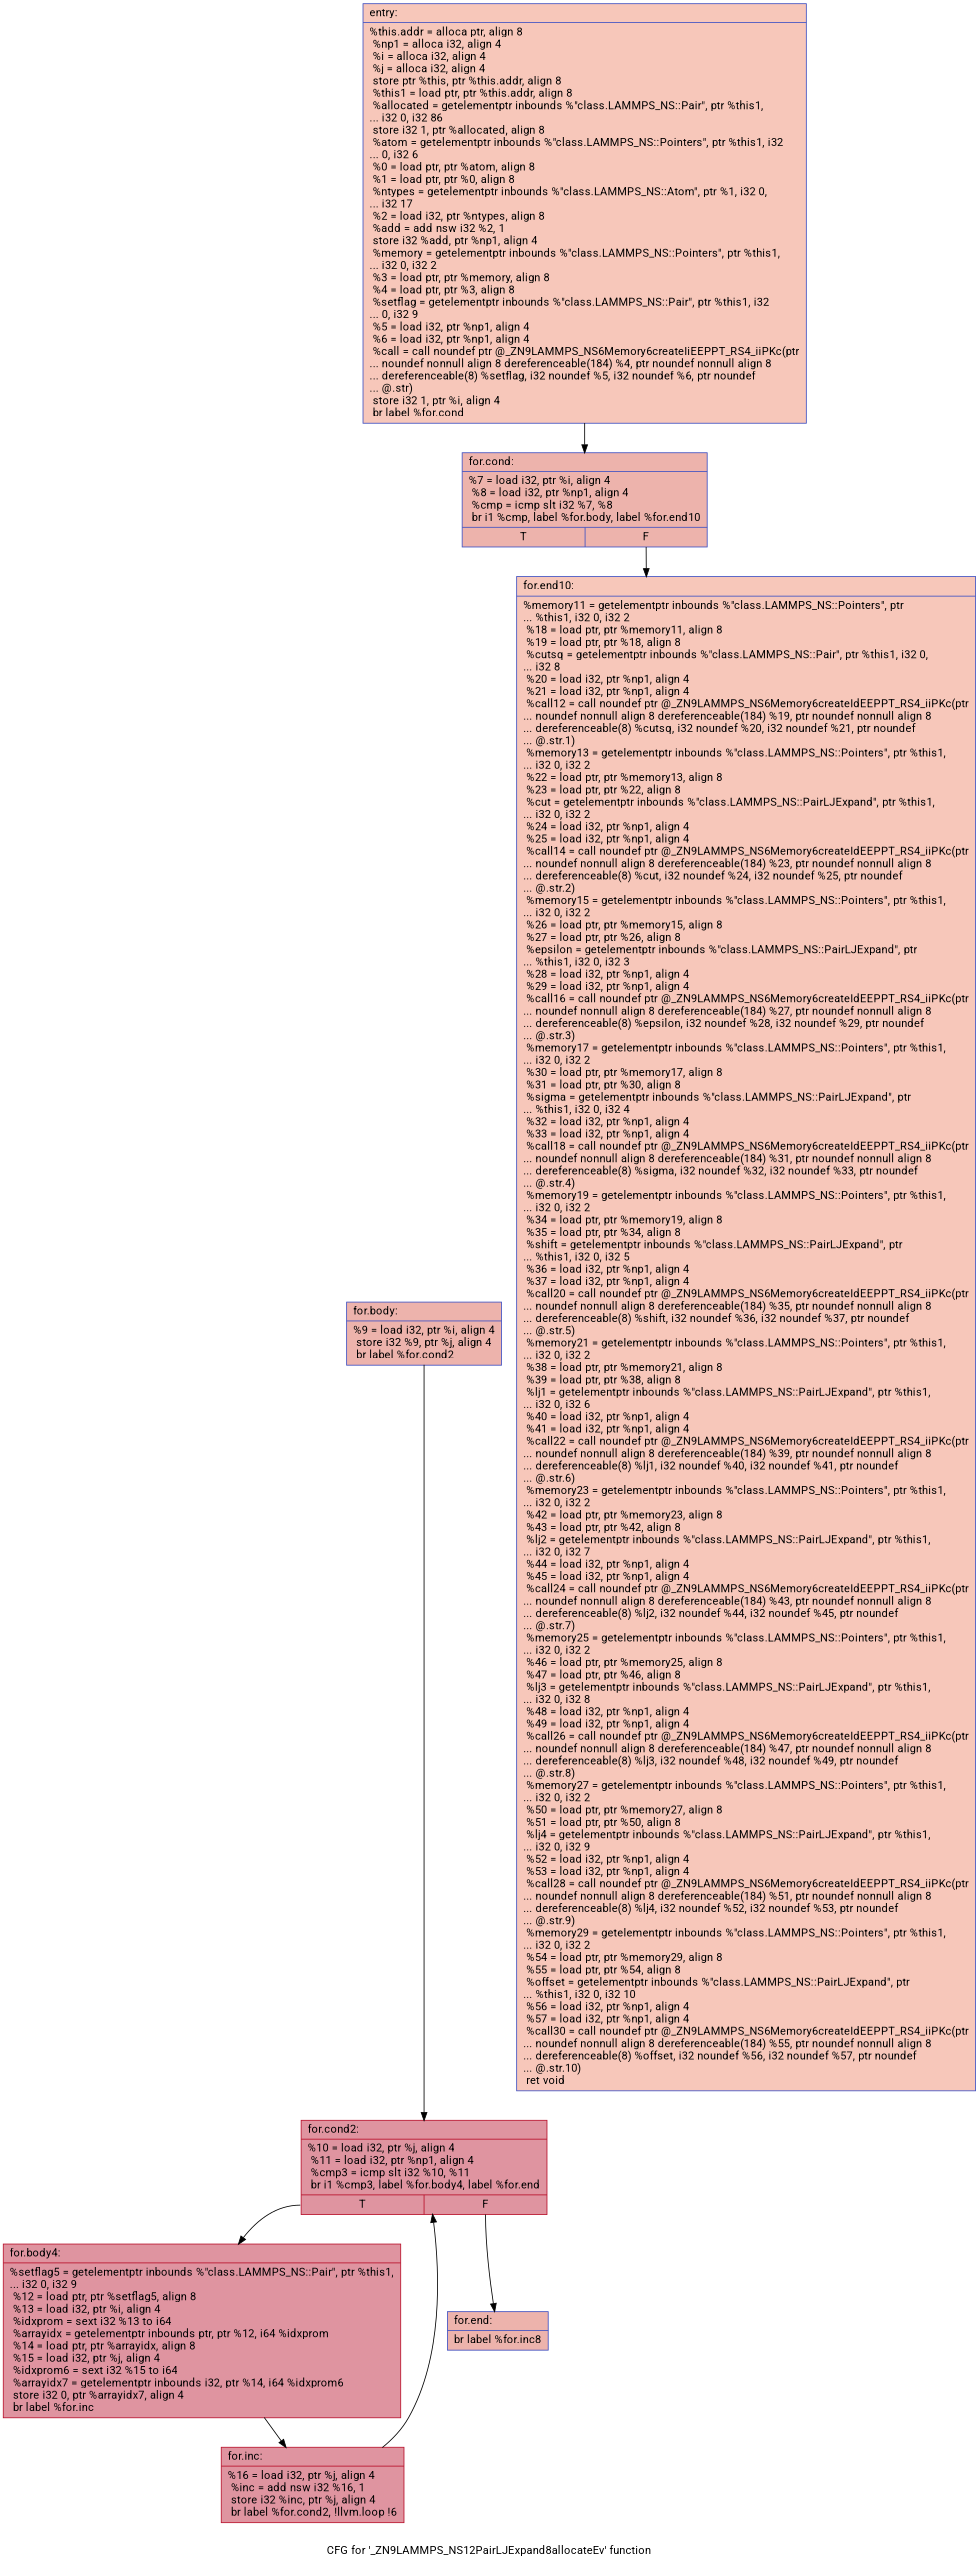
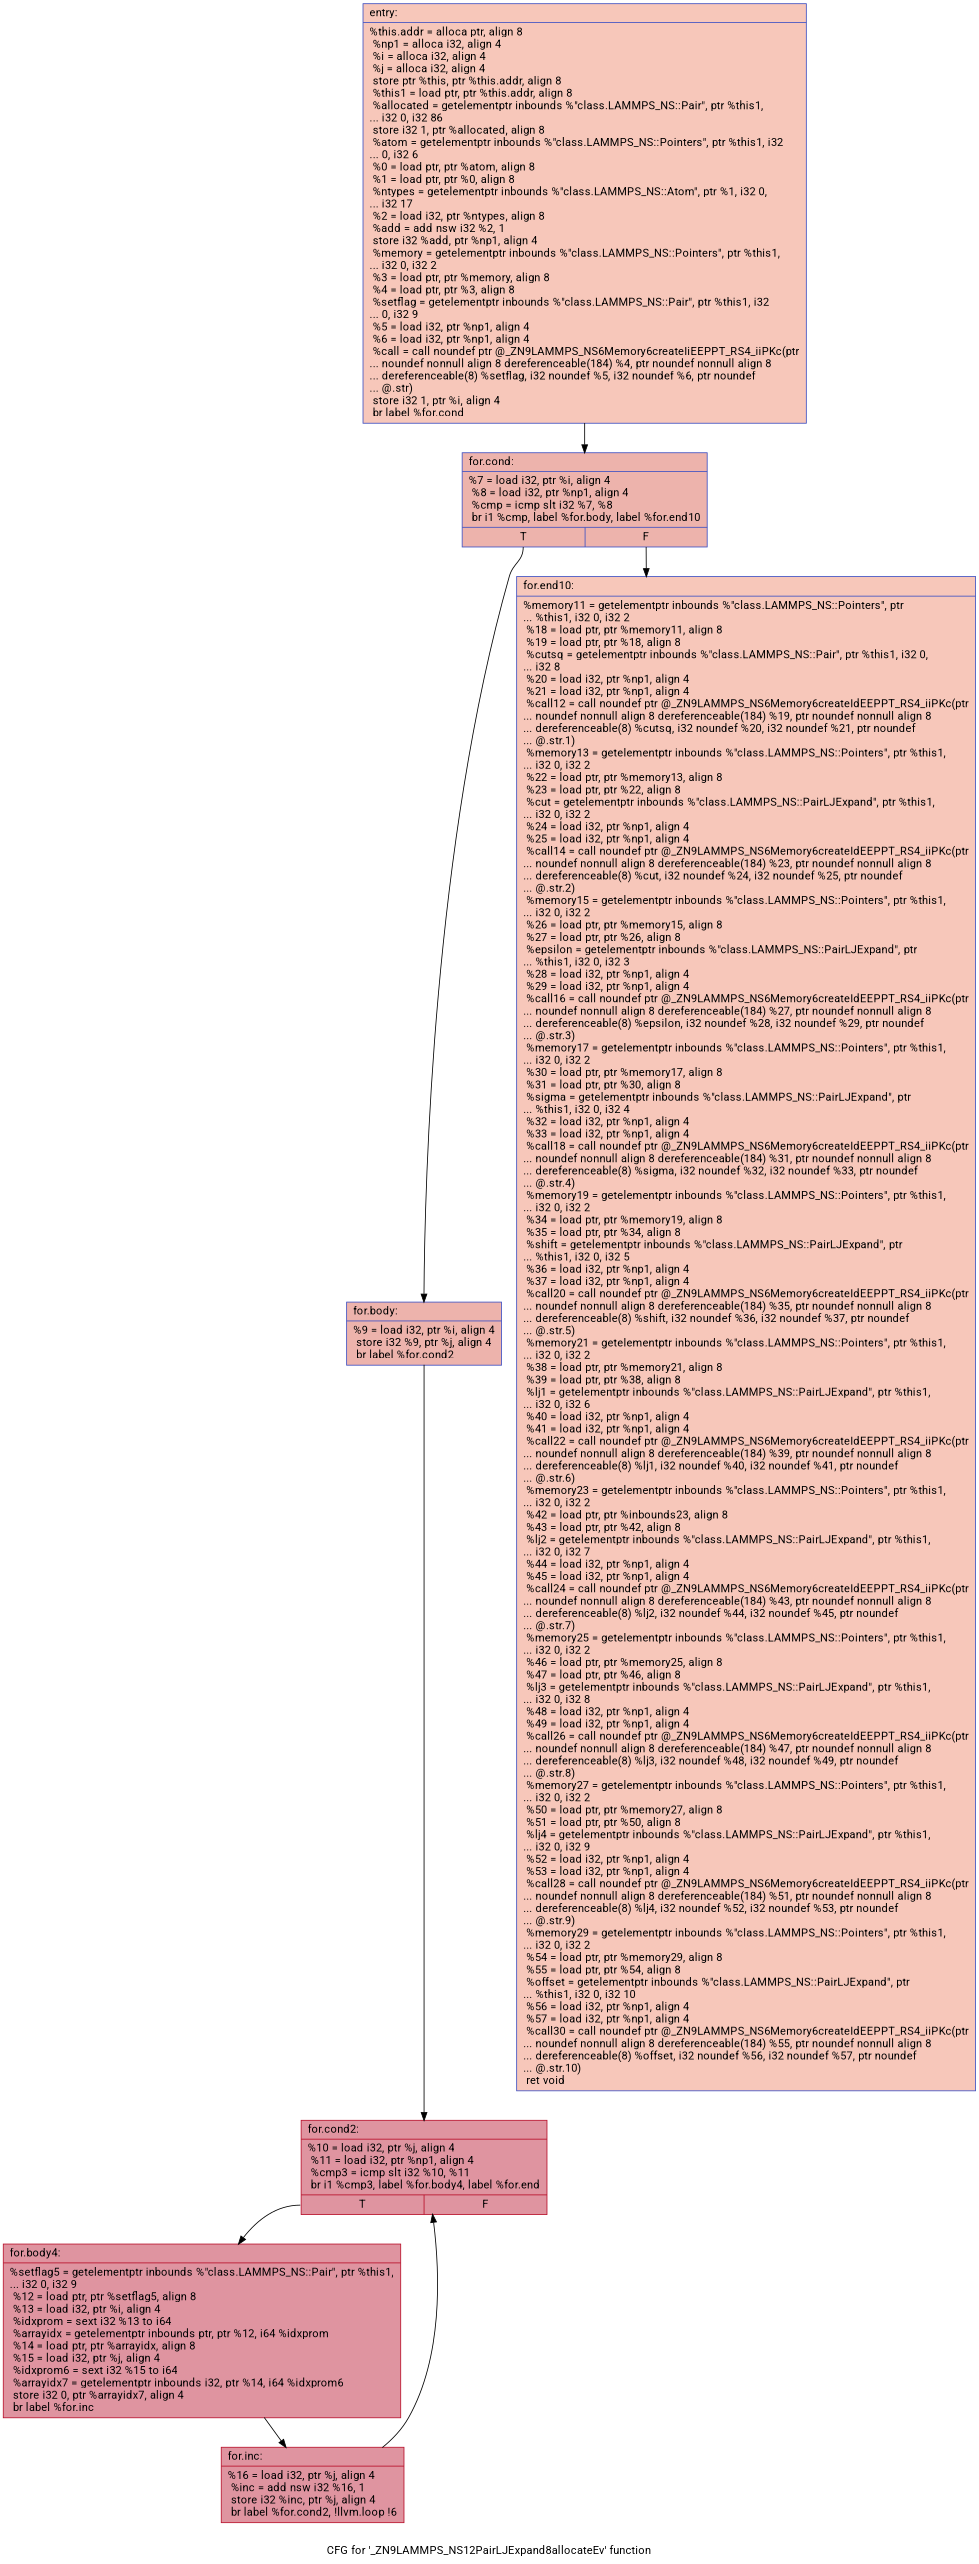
none -> (447, 916)
(623, 1515) -> (626, 1515)
(498, 2331) -> none
